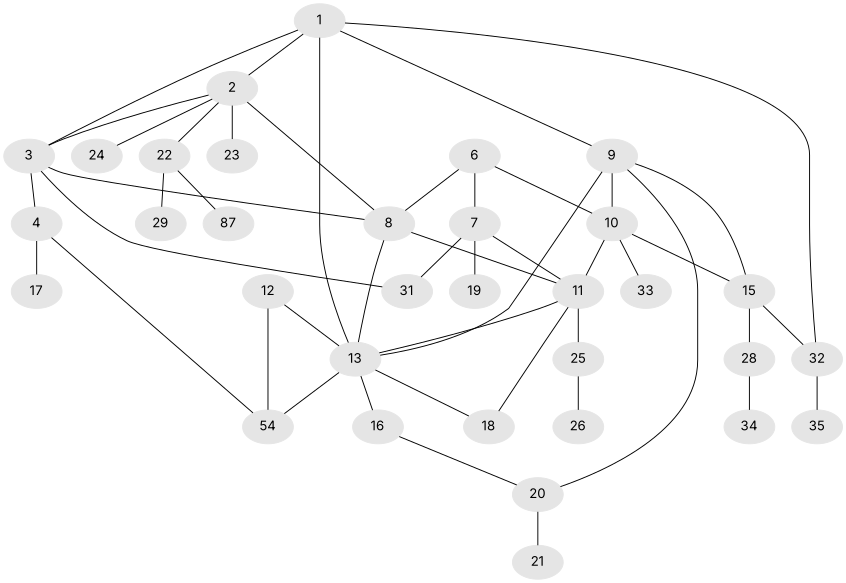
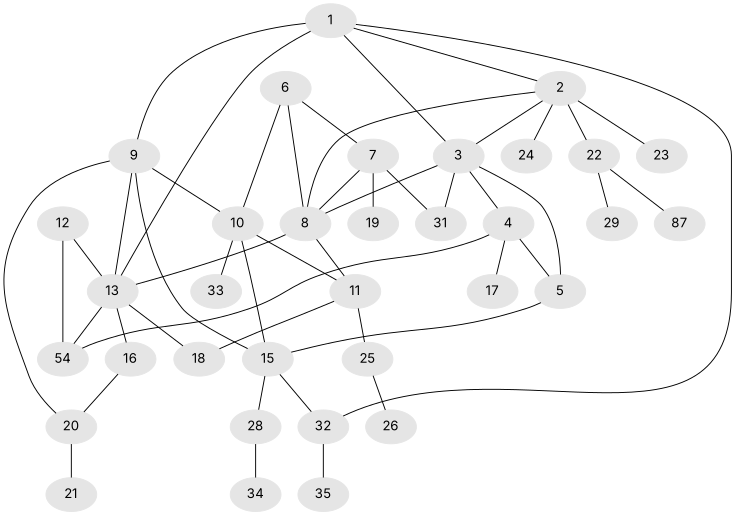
(527, 258) -> (339, 190)
none -> (560, 291)
(500, 321) -> none
